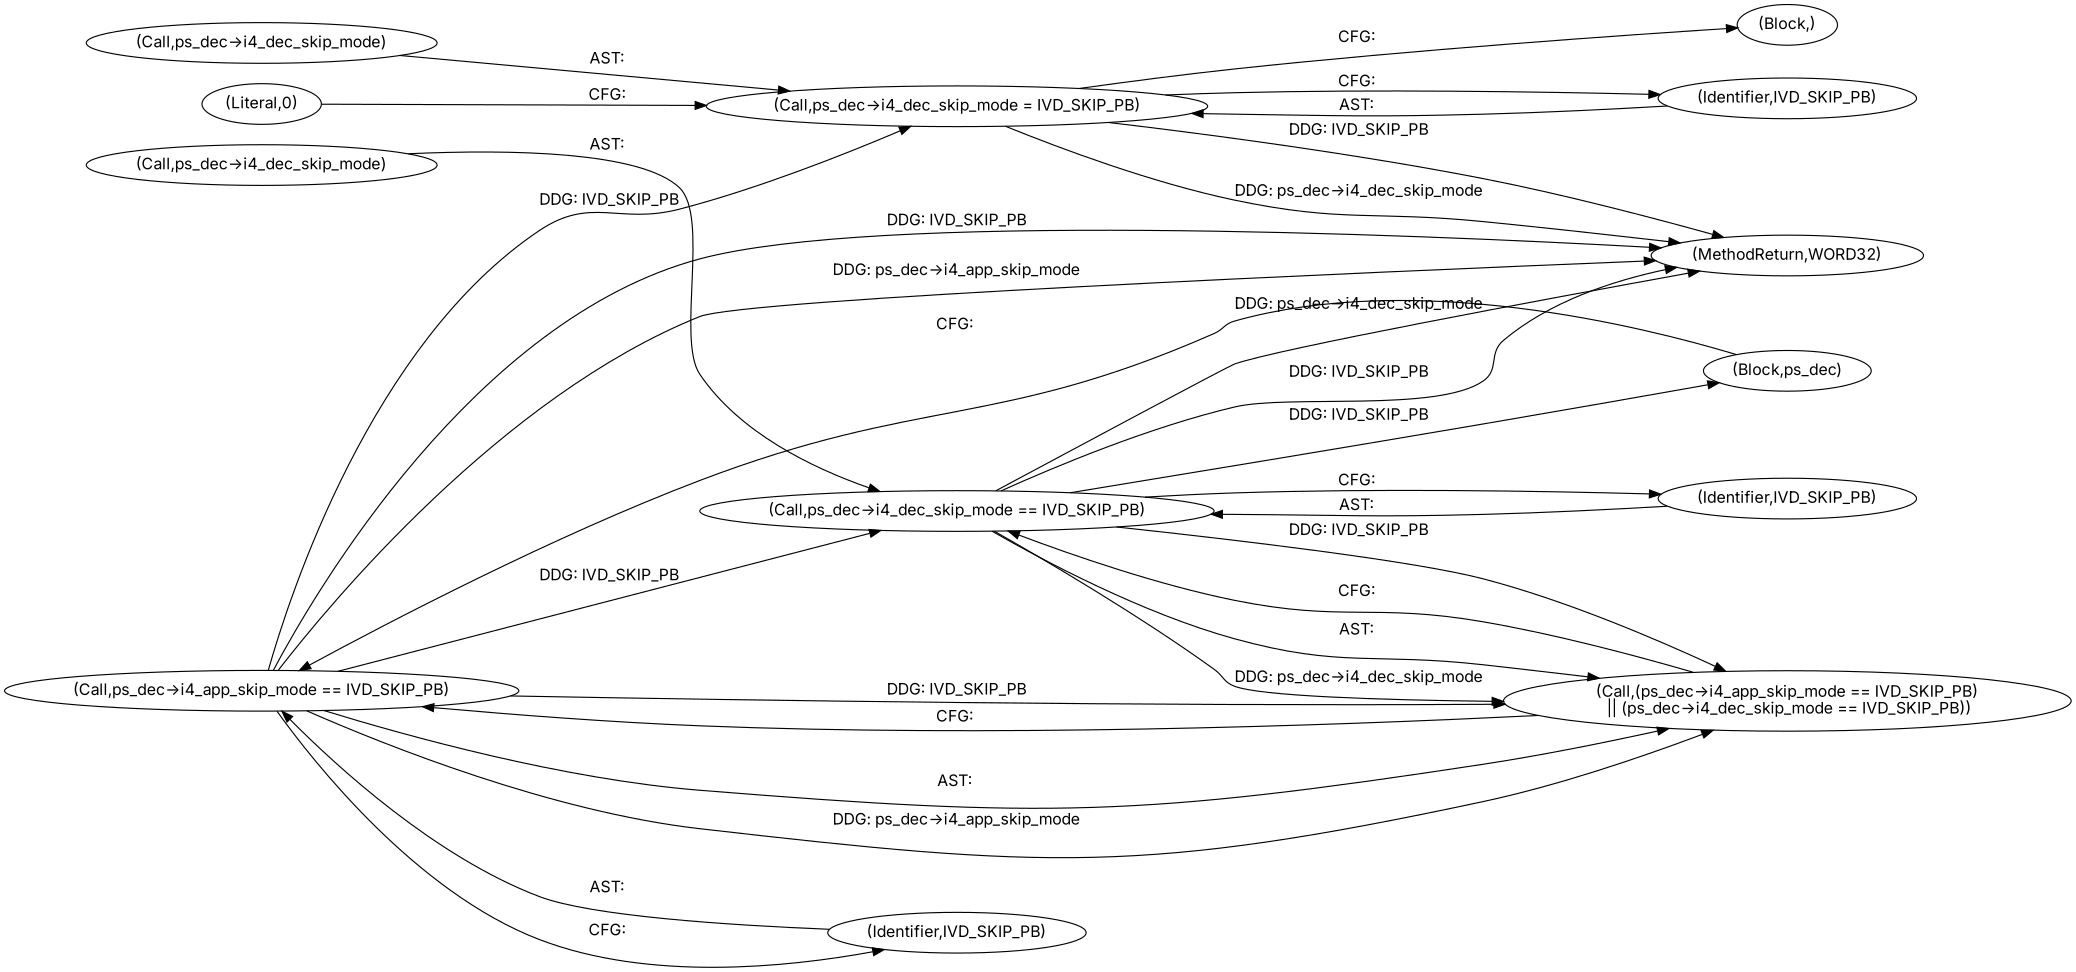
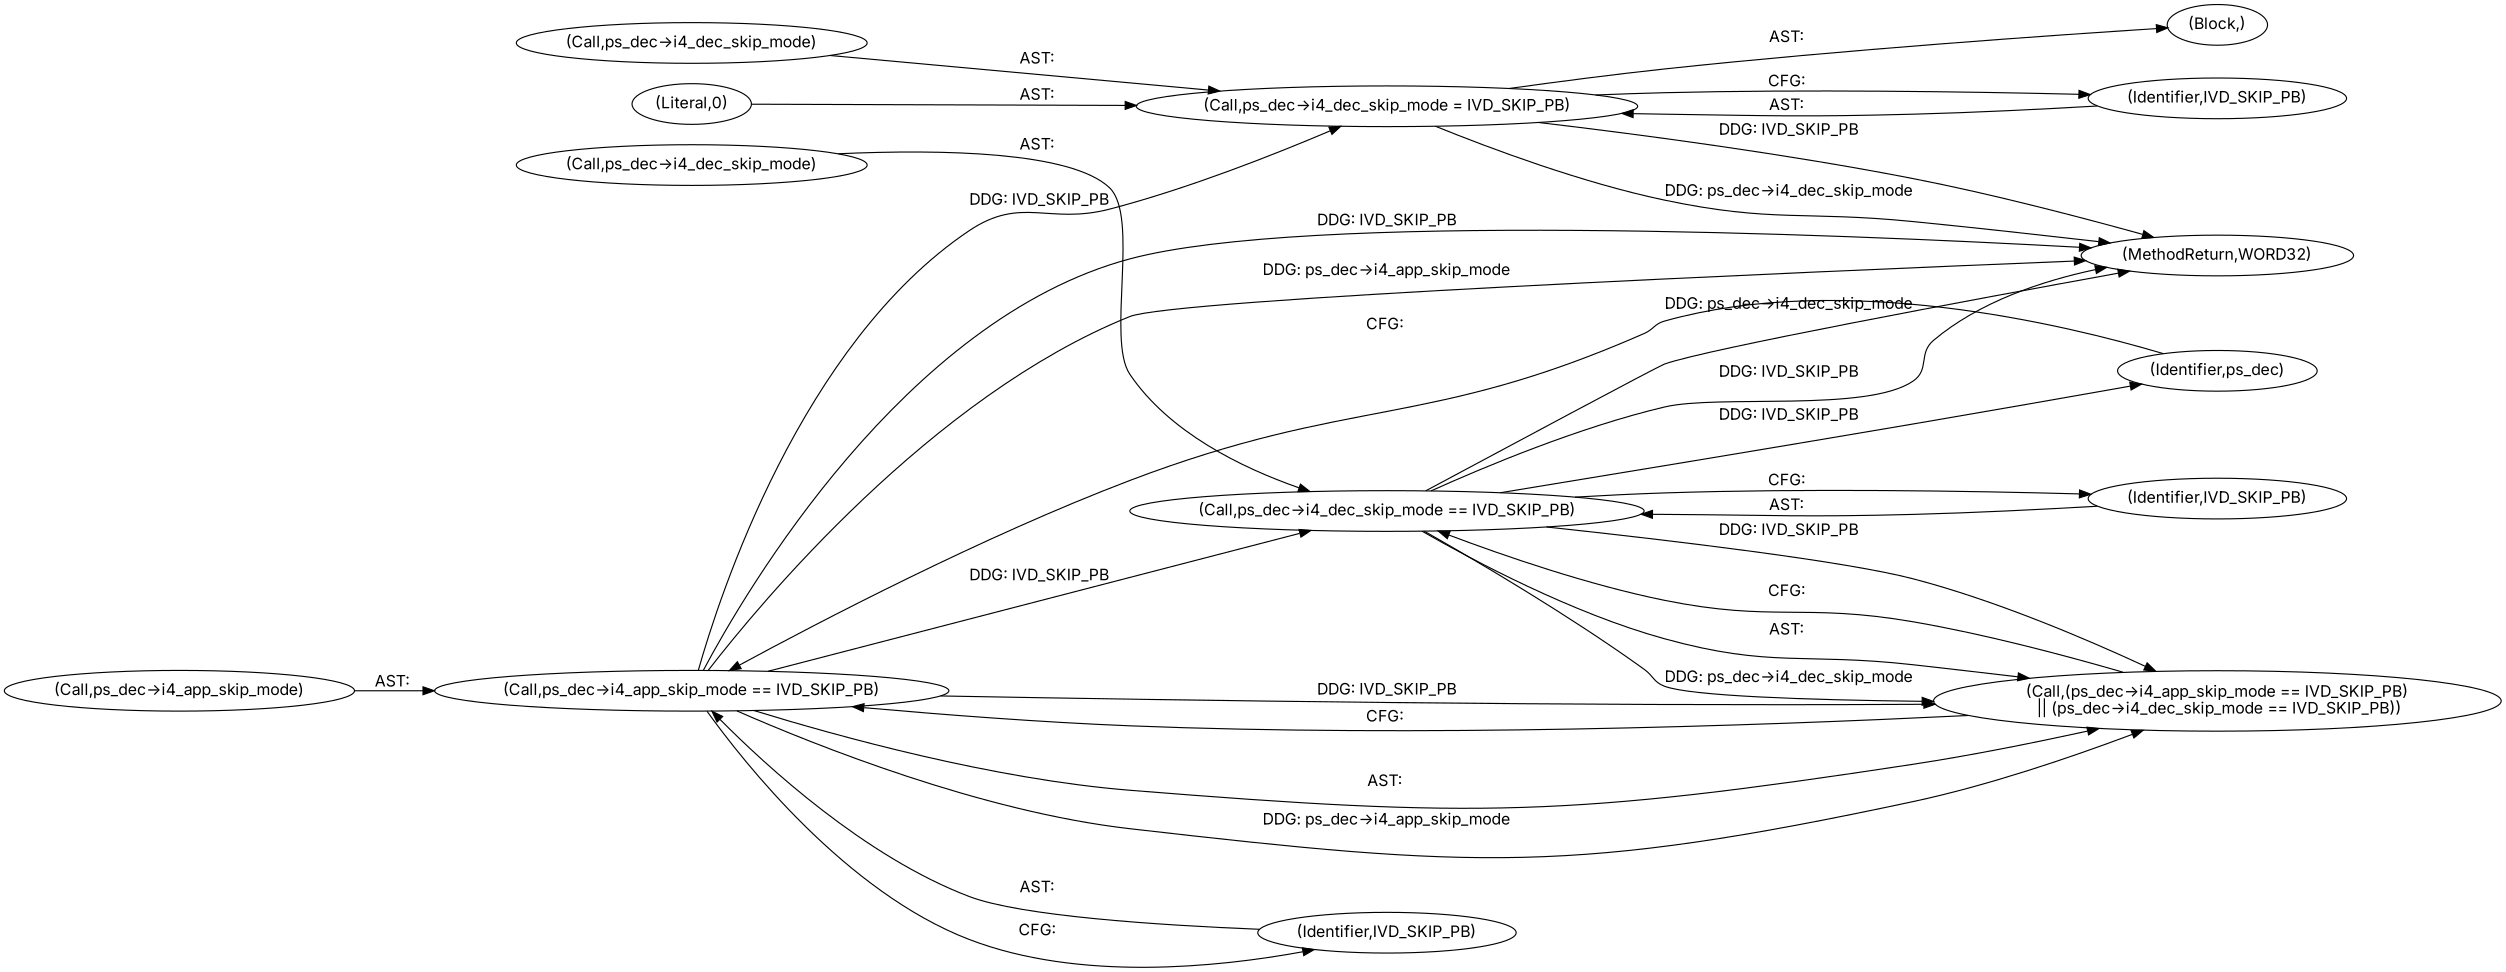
(1359, 38) -> (1789, 38)
(609, 96) -> (1039, 96)
(1787, 371) -> (2217, 371)
none -> (179, 691)
